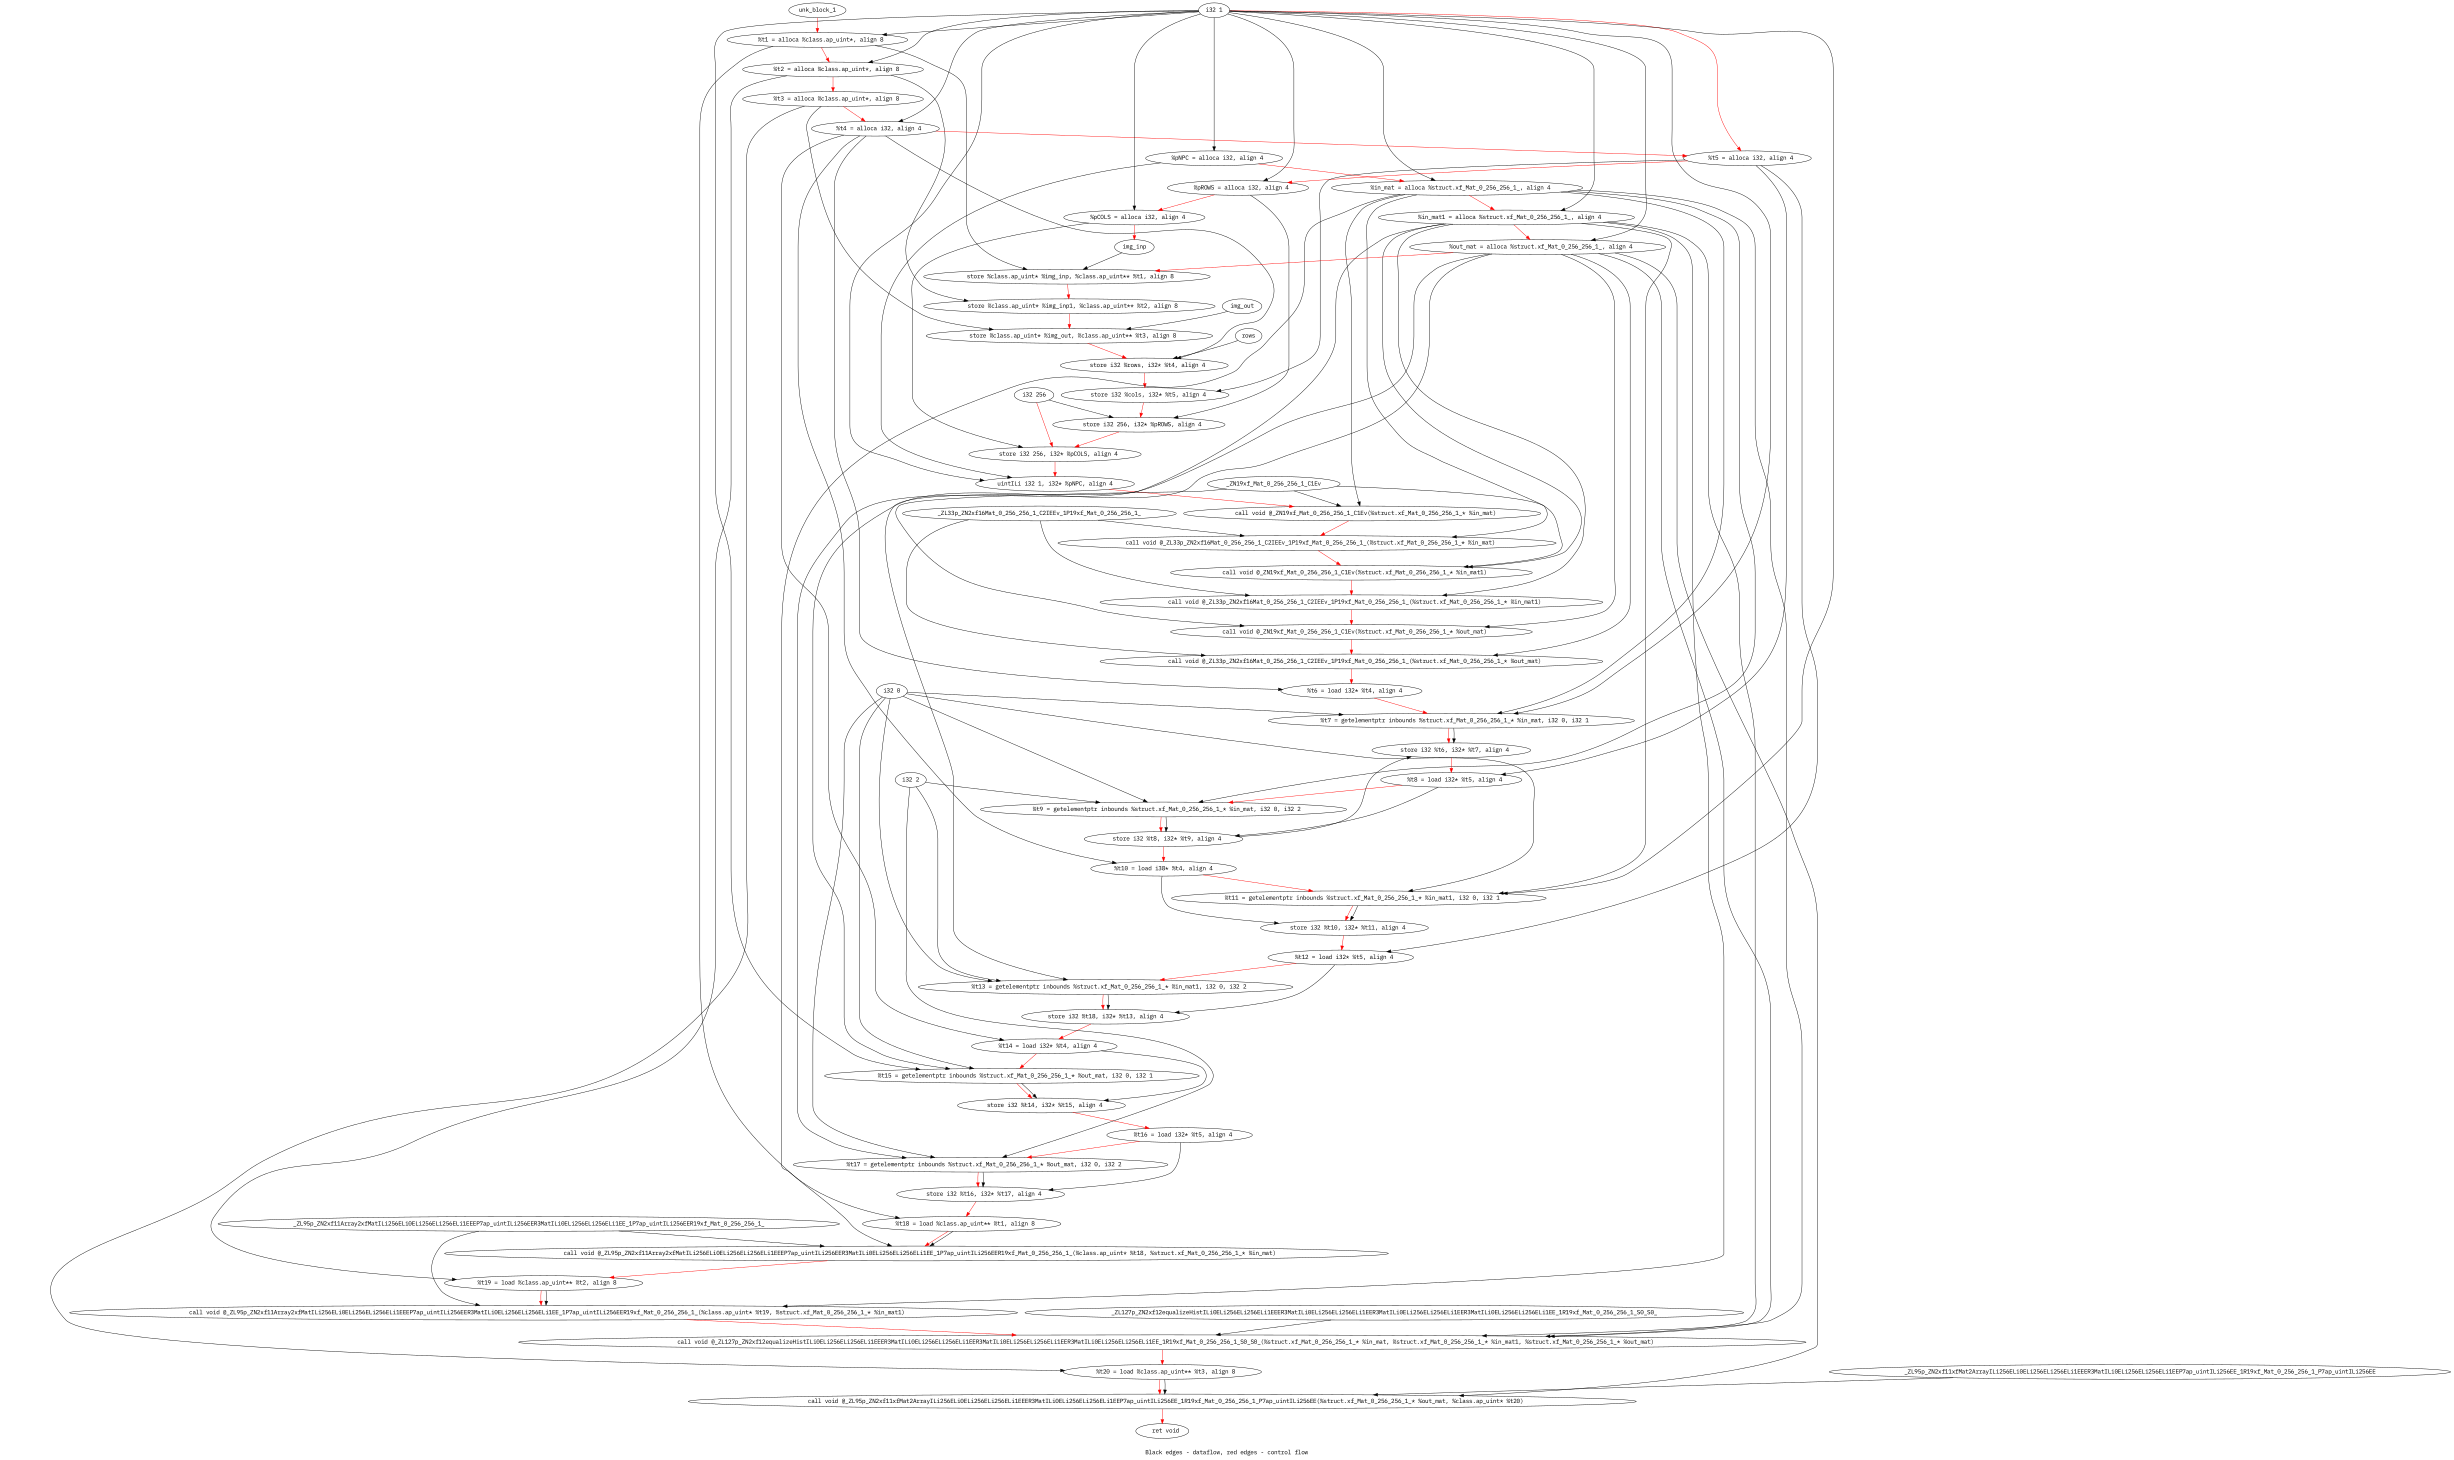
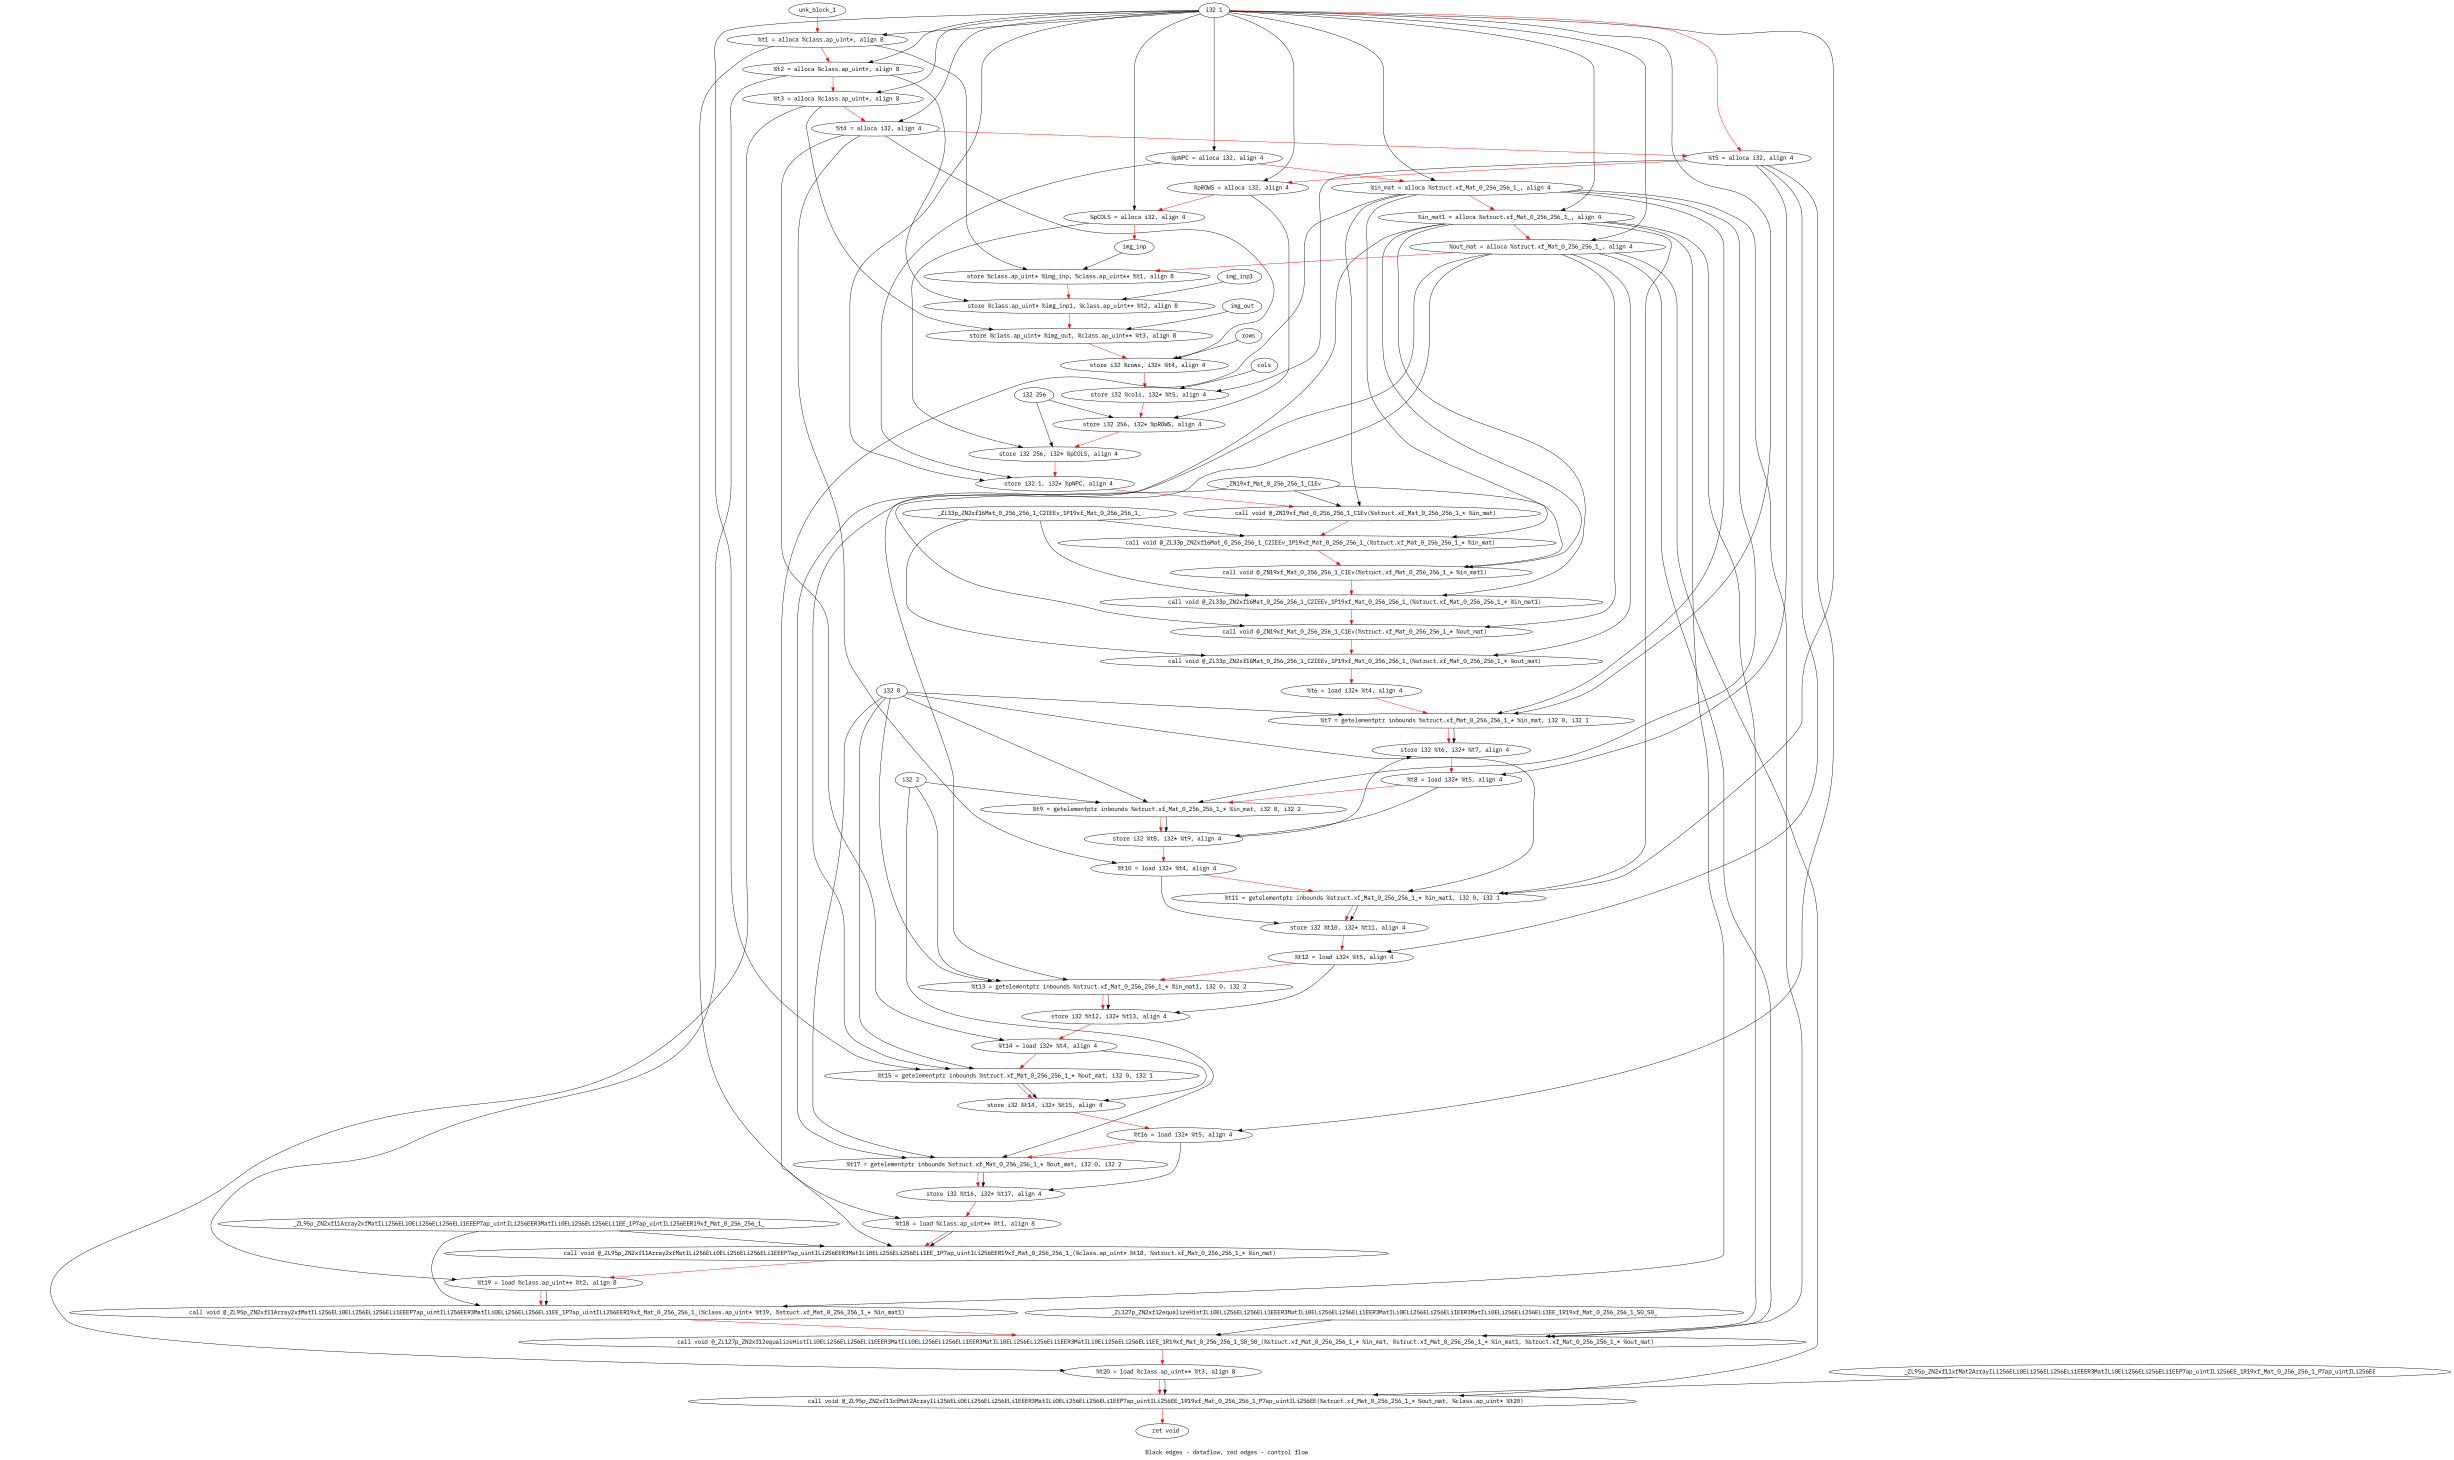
none -> (969, 26)
none -> (1240, 277)
none -> (1264, 365)
(1044, 423) -> (1044, 423)
(1055, 484) -> (1055, 484)
(860, 591) -> none
none -> (1814, 852)
(1164, 869) -> (1164, 869)
(1106, 1017) -> (1106, 1017)
